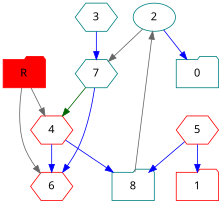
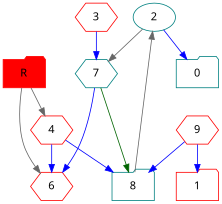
(96, 17) -> (96, 17)
(76, 99) -> (113, 126)
(197, 130) -> (197, 130)
